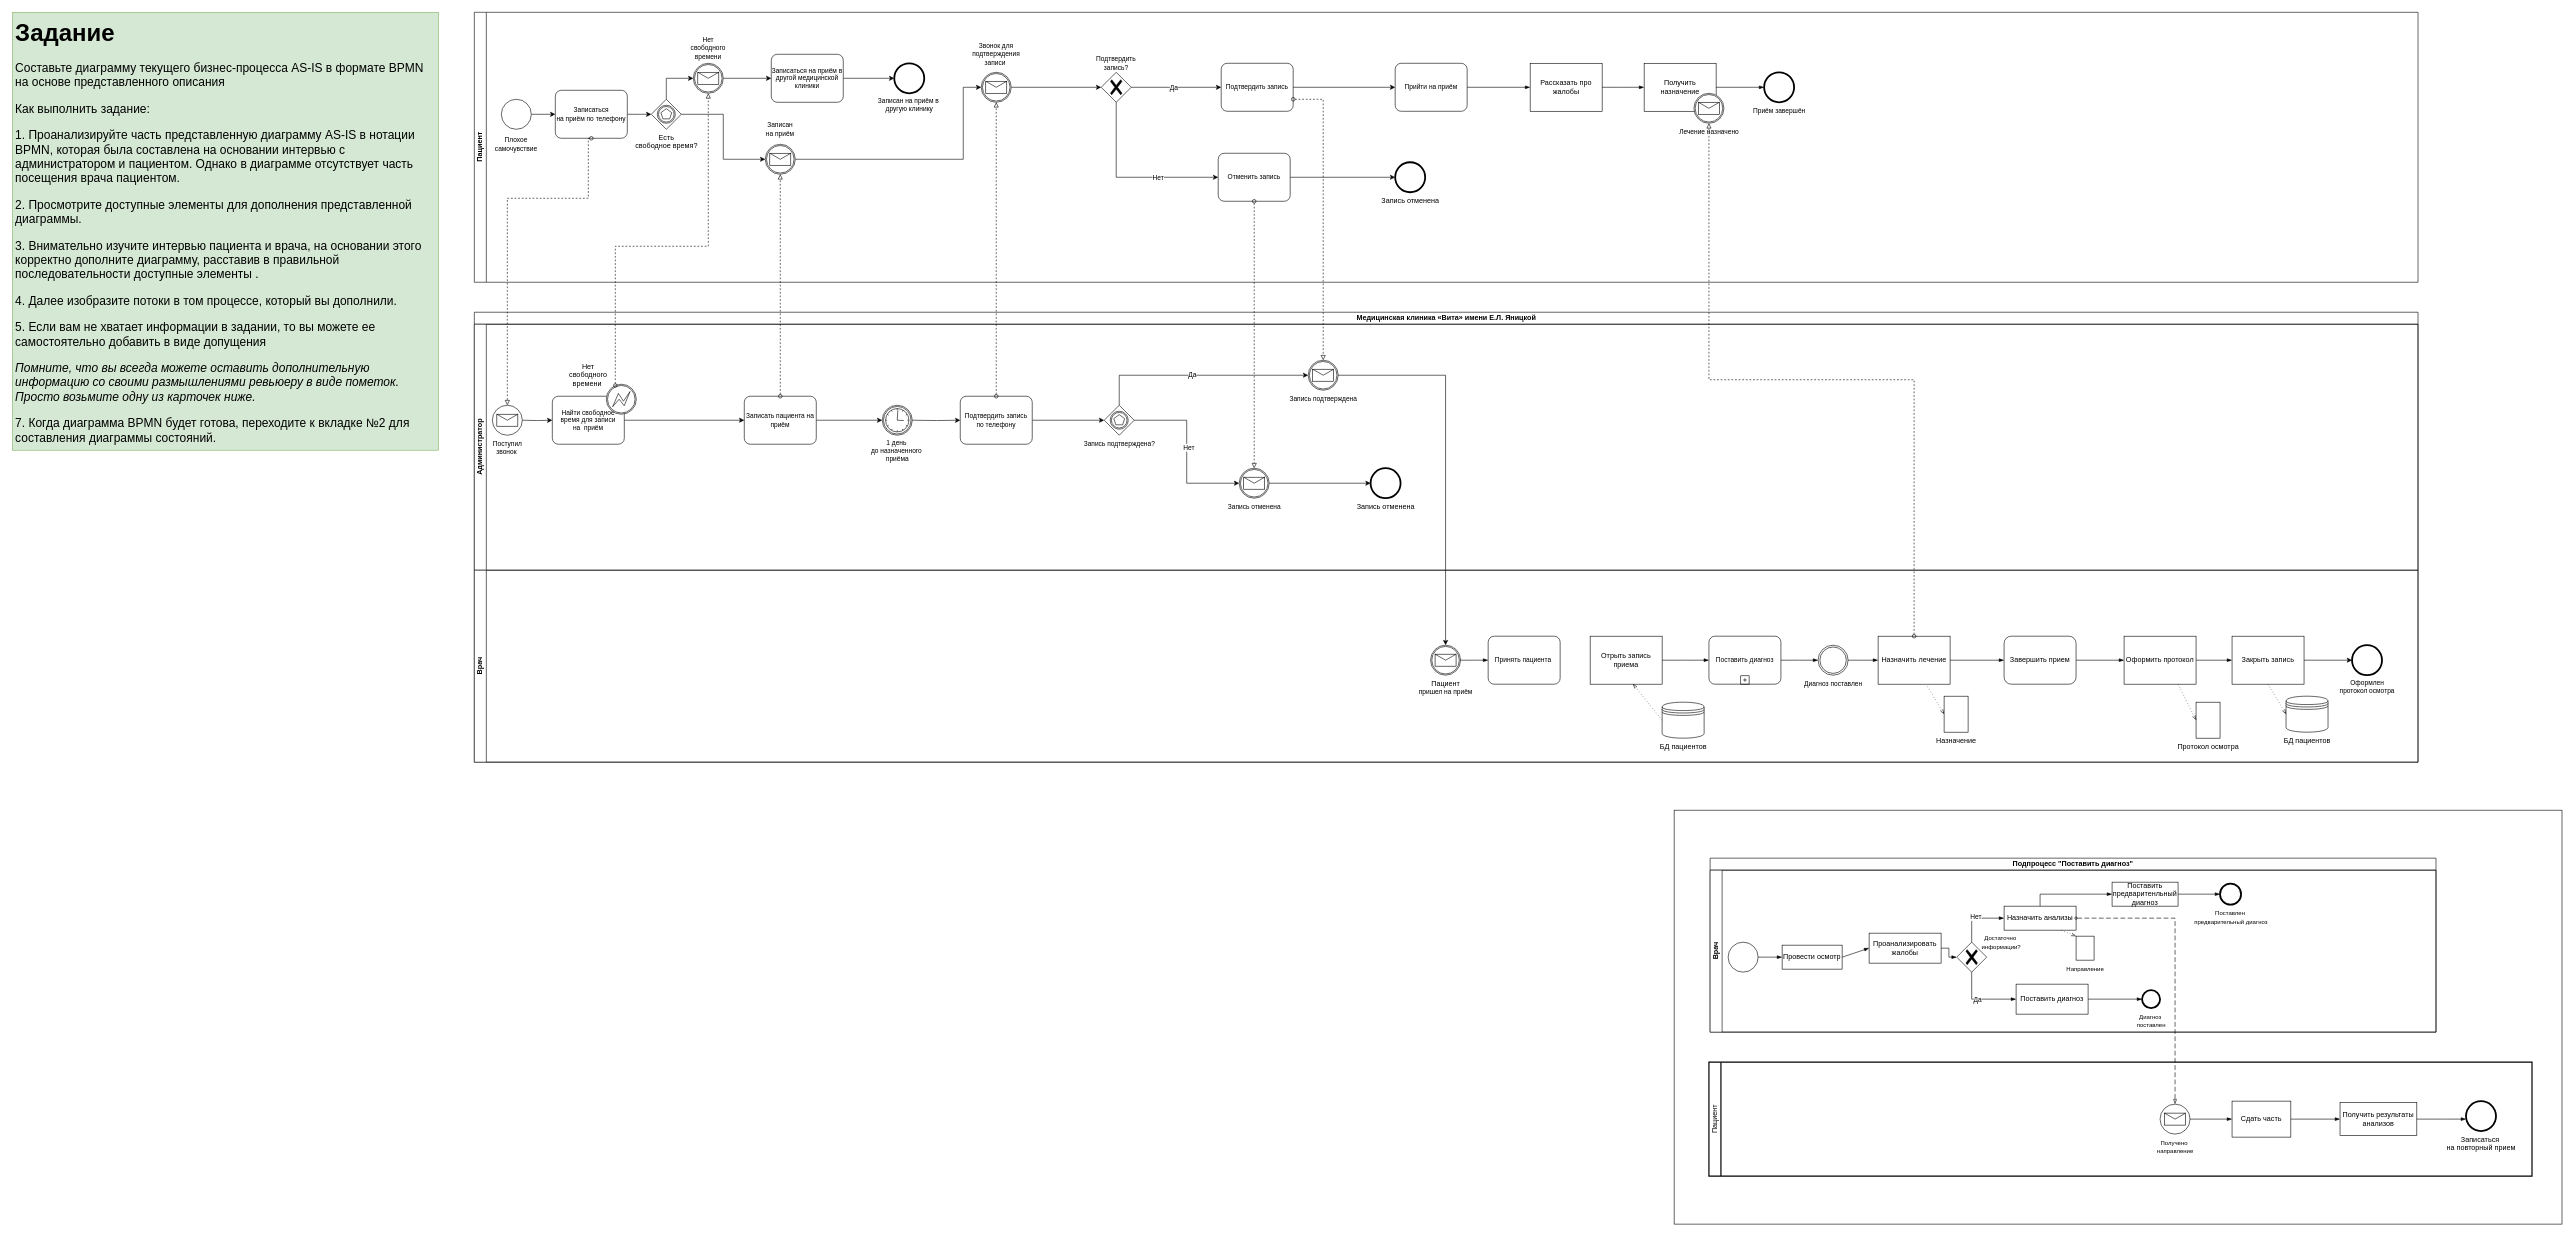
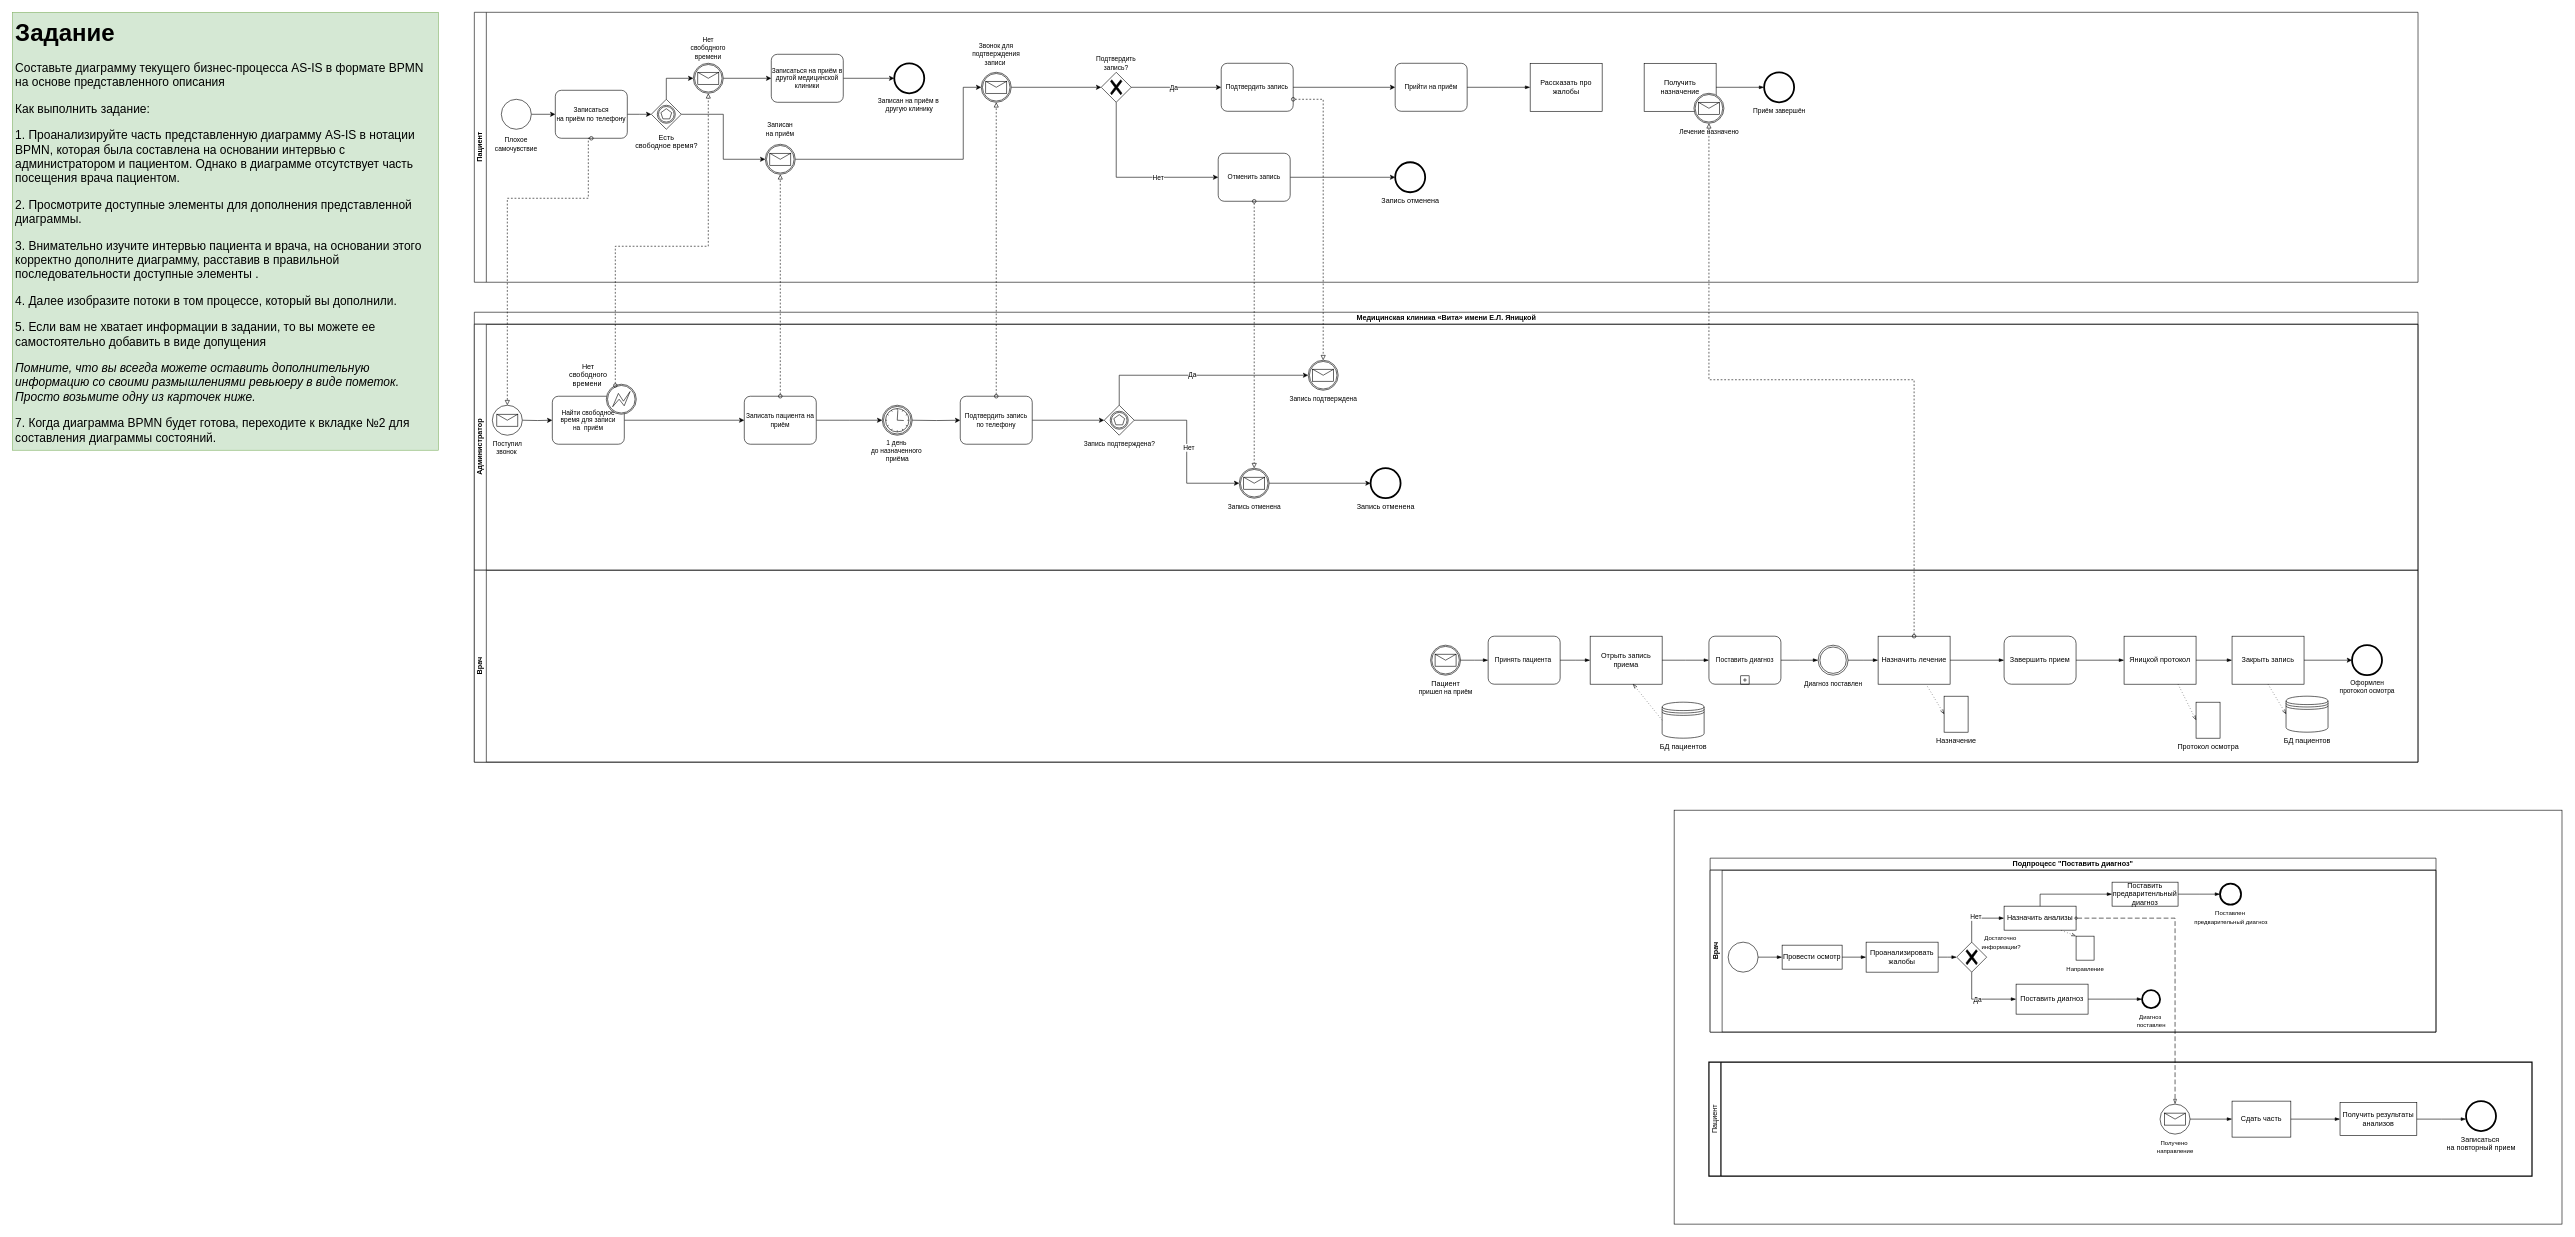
(1637, 87) -> none
(1446, 506) -> none
none -> (1584, 660)
(2160, 660) -> (2160, 660)
(1905, 948) -> (1902, 957)
